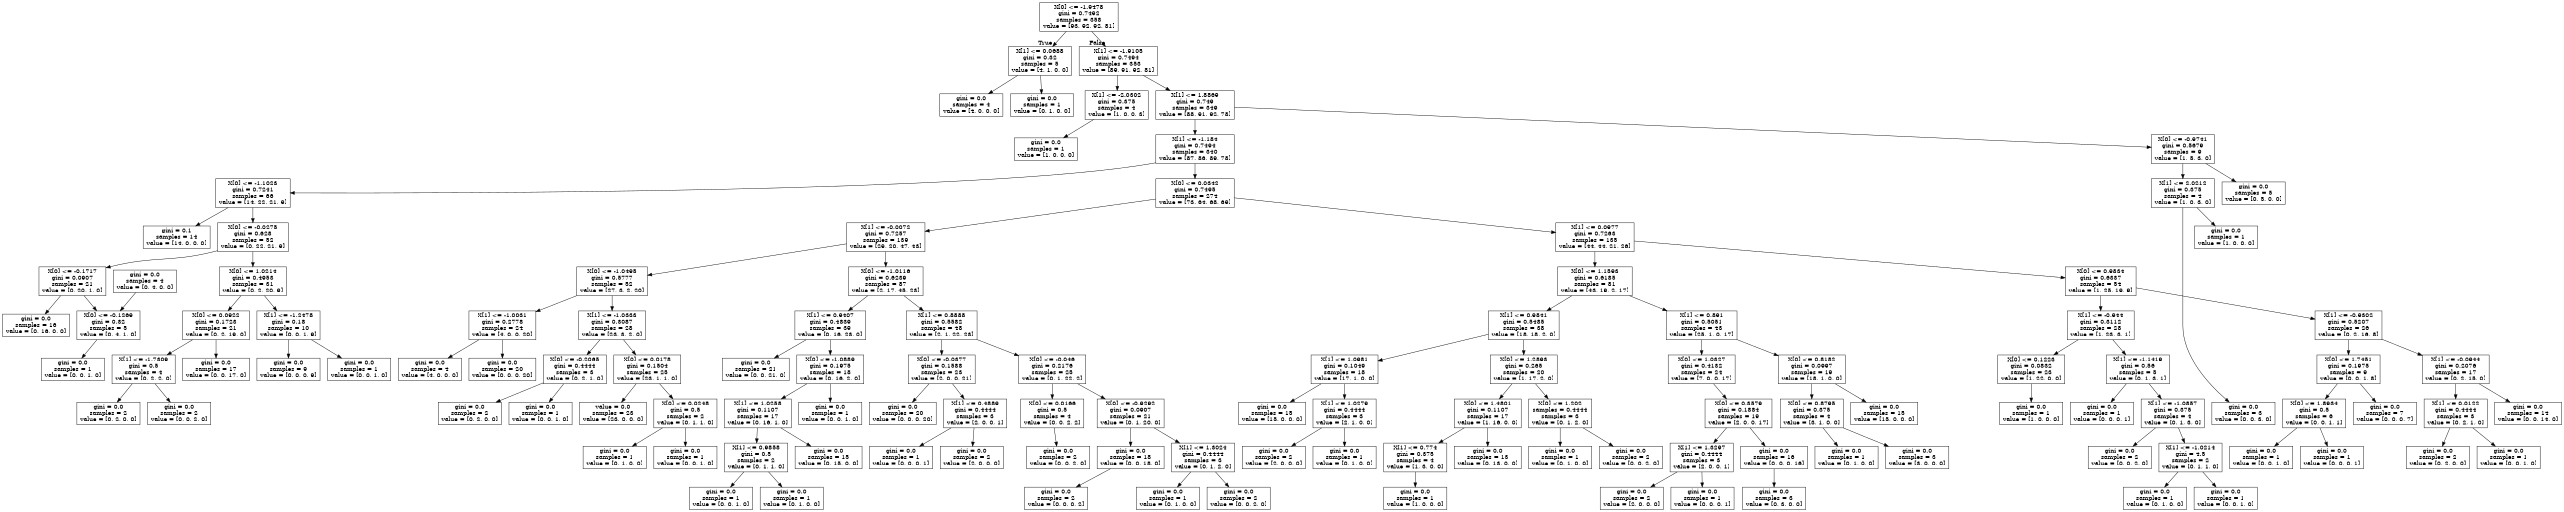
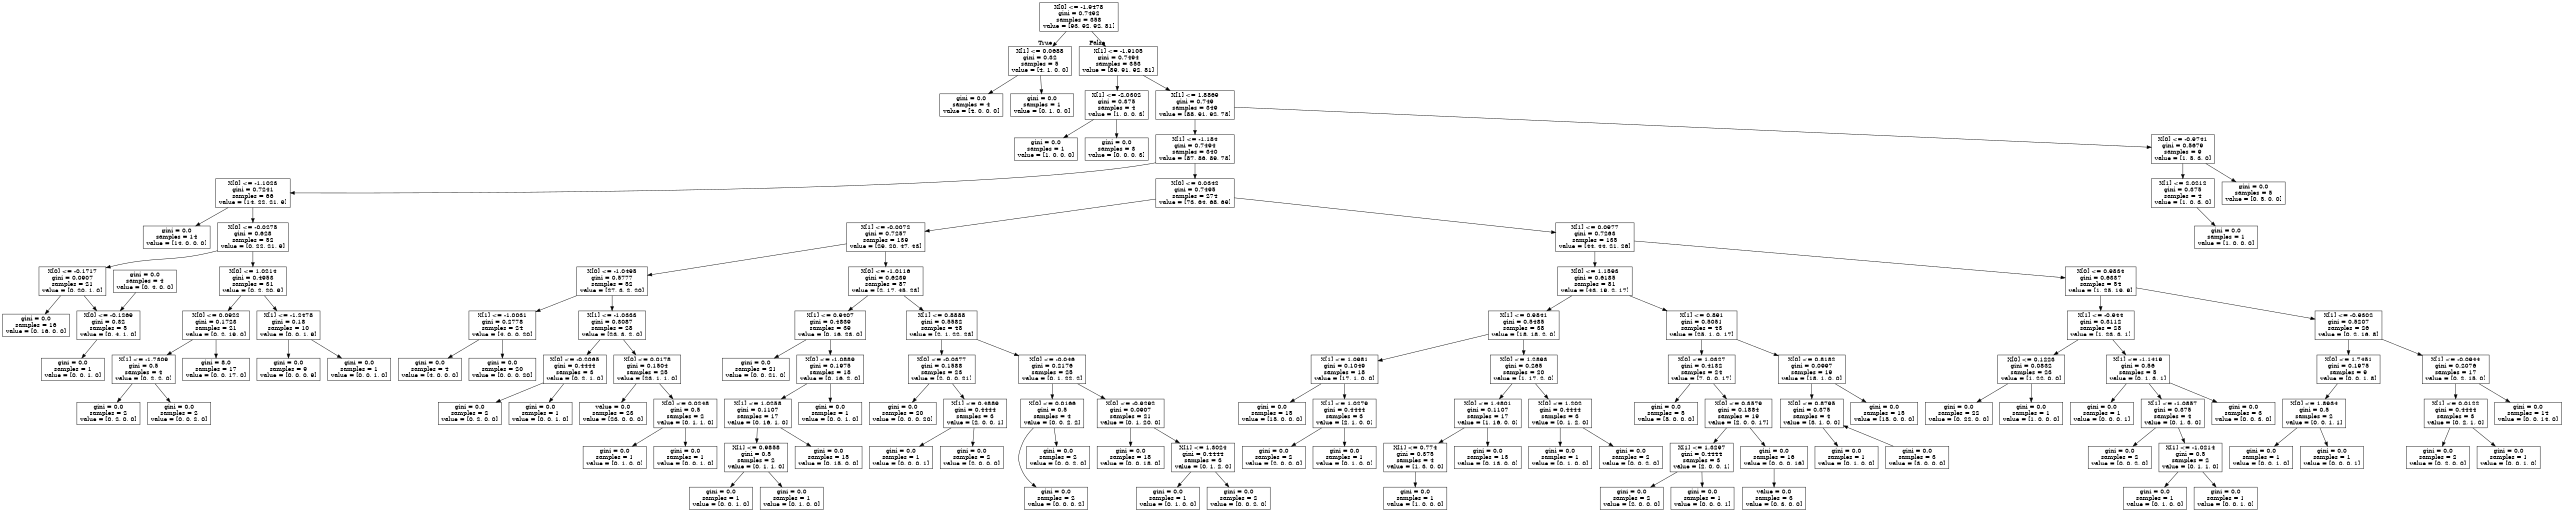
none -> (1117, 149)
(177, 237) -> (177, 237)
(2183, 311) -> (2191, 392)
(216, 369) -> (216, 369)
(1560, 413) -> (1560, 413)
none -> (1666, 413)
none -> (1959, 413)
(2314, 413) -> (2314, 413)
(2385, 413) -> none
(1864, 436) -> (1870, 437)
(2190, 458) -> (2190, 458)
(1095, 477) -> (1019, 456)
(1774, 498) -> (1774, 498)
